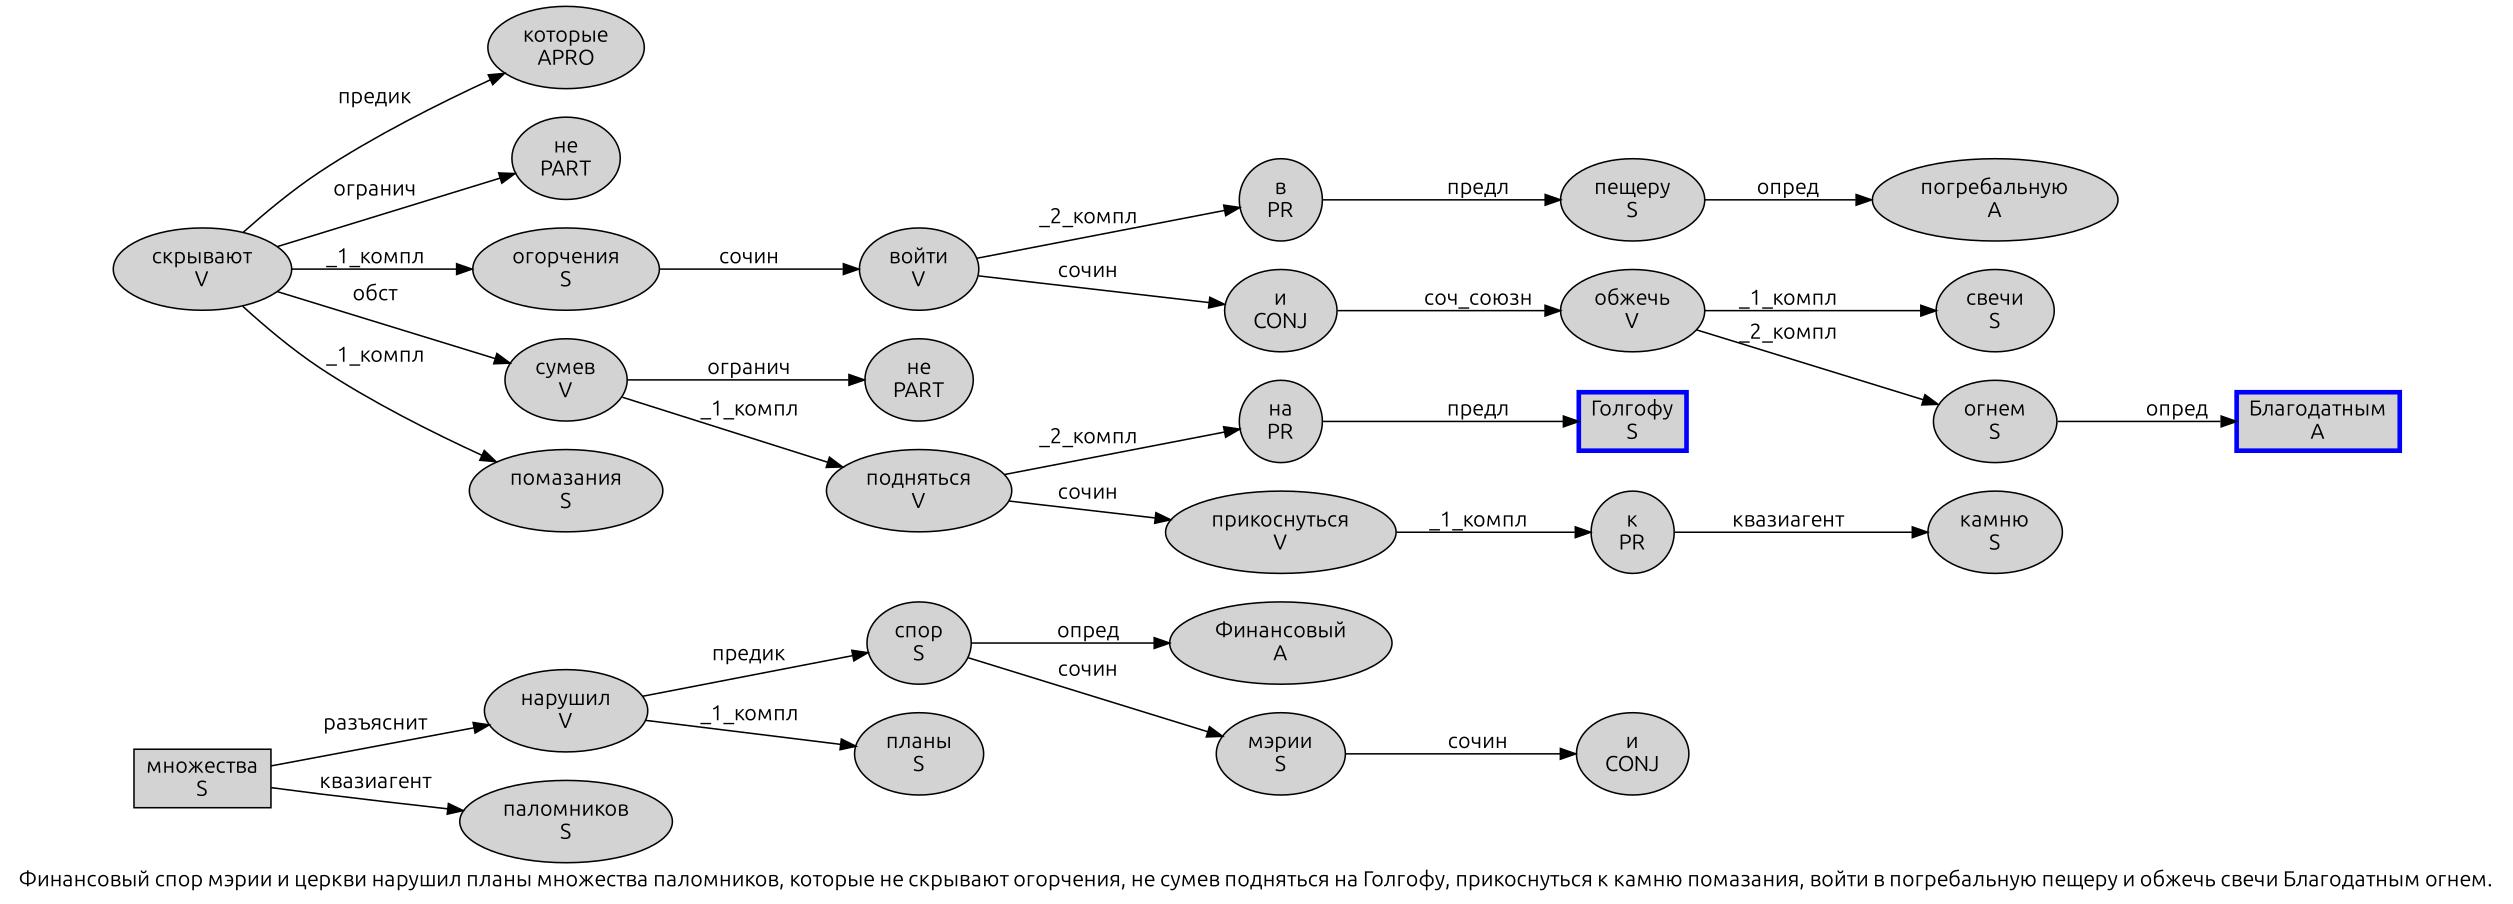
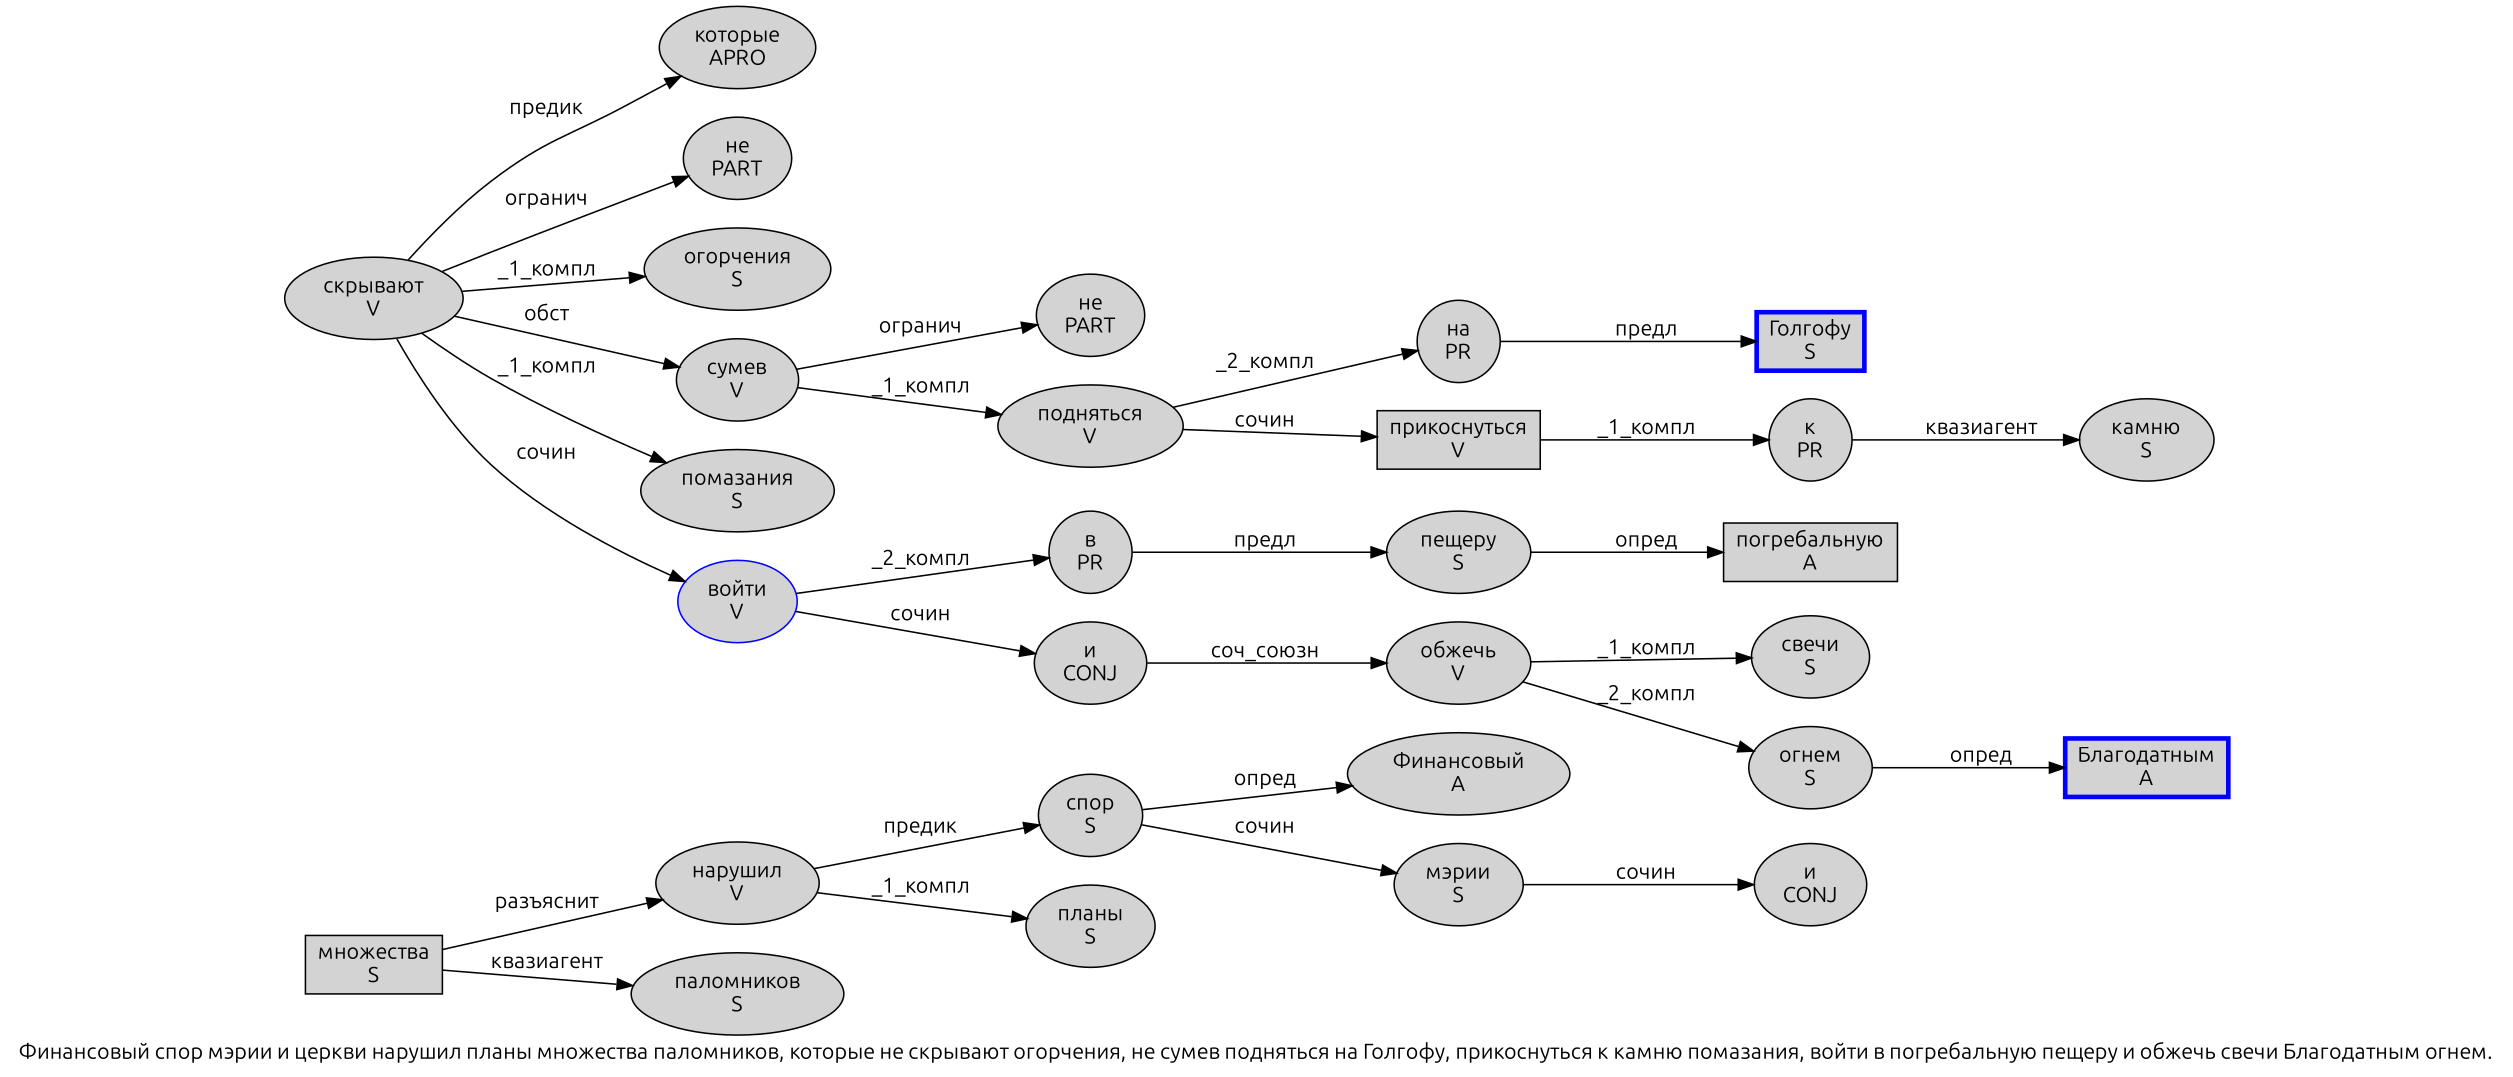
(1995, 200) -> (1811, 552)
(751, 269) -> (512, 482)
(919, 269) -> (738, 602)
(1281, 532) -> (1459, 440)
